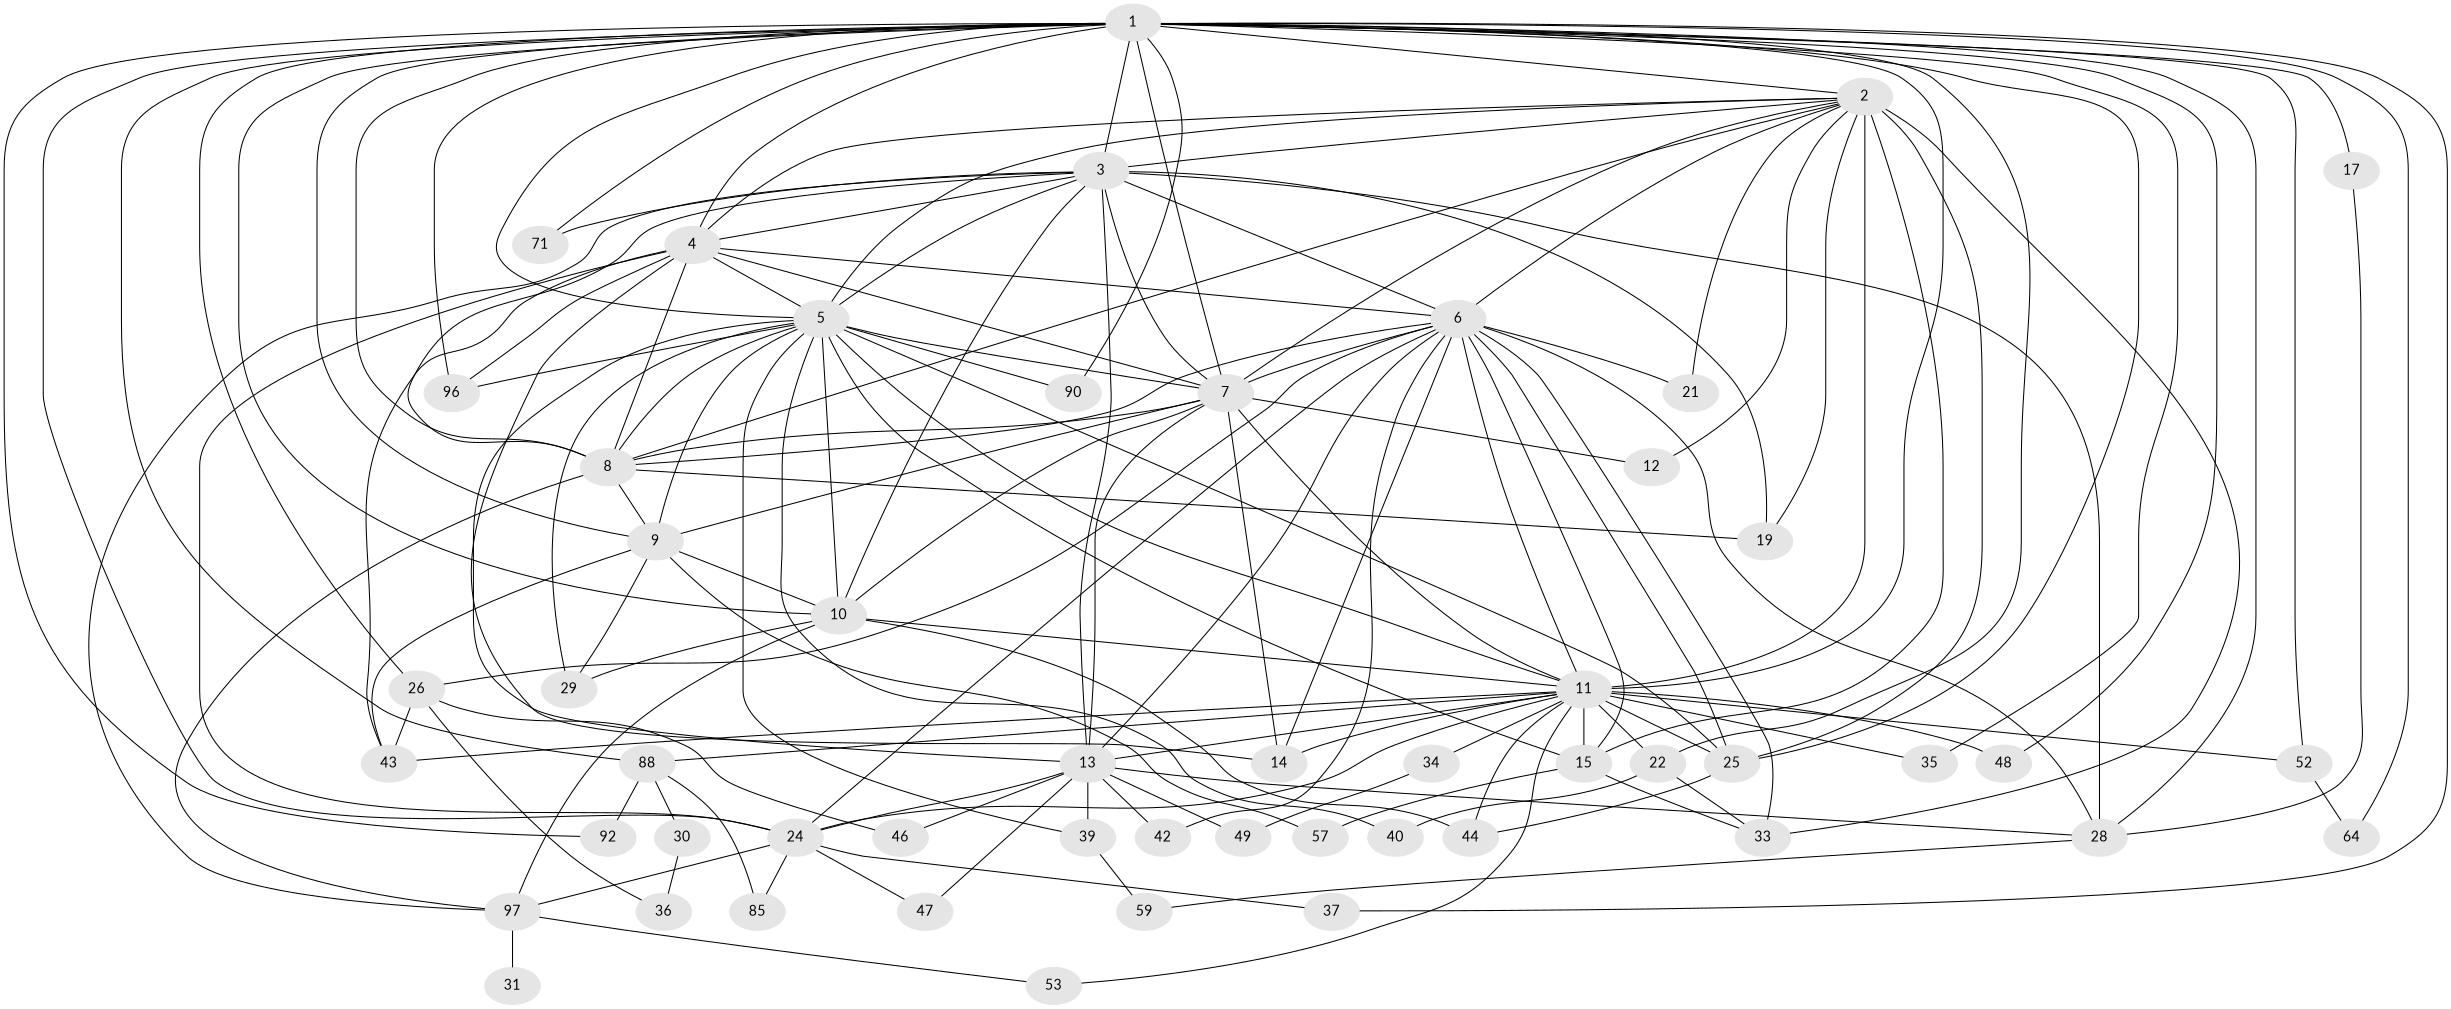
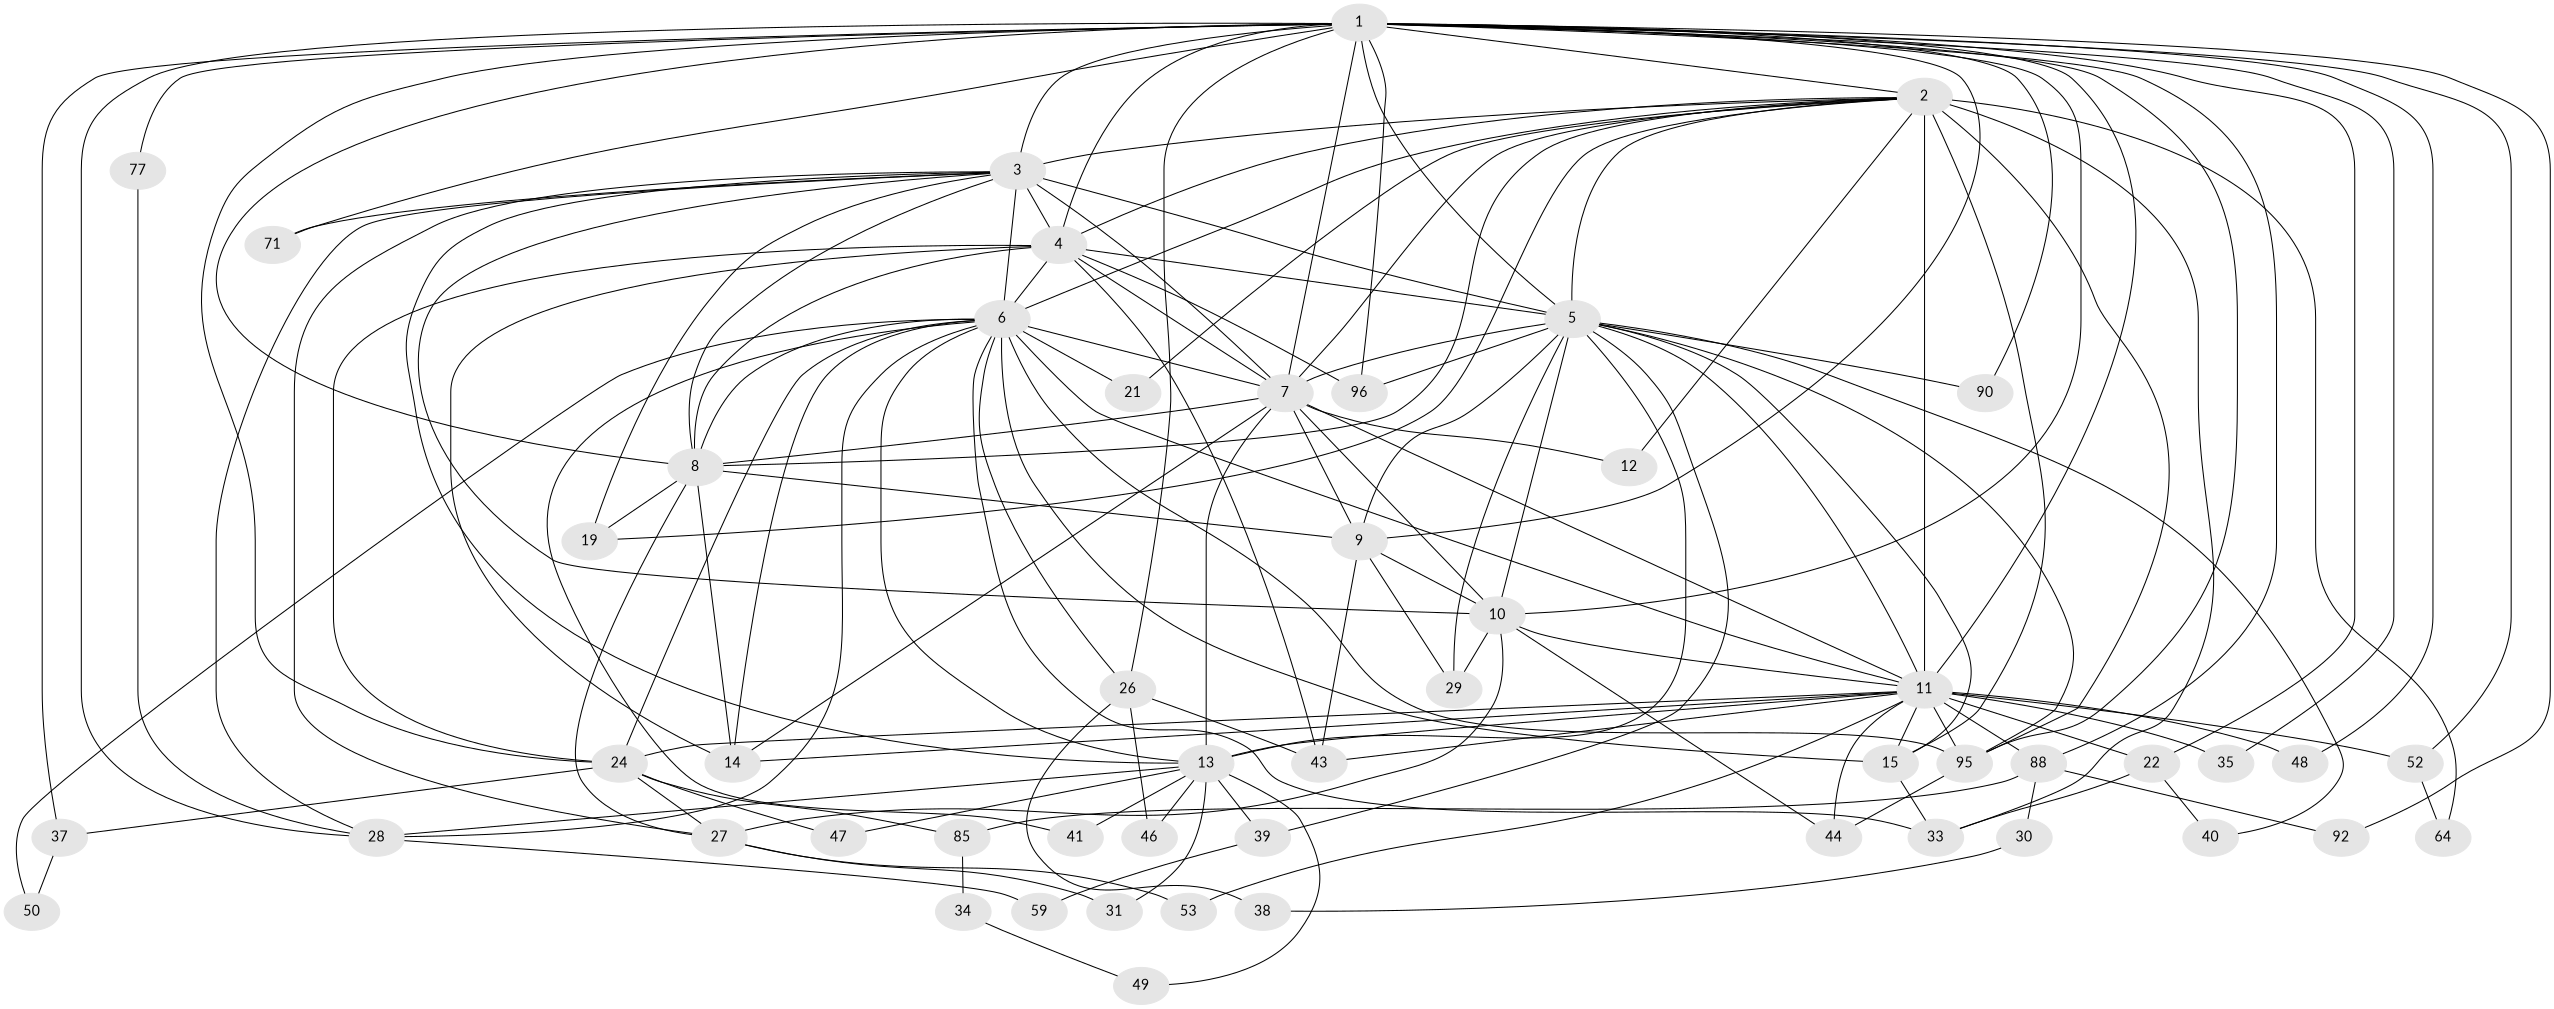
(2288, 66) -> (2316, 365)
(2352, 171) -> (138, 171)
(695, 371) -> (714, 615)
(1508, 727) -> (963, 879)
(1732, 764) -> (1965, 764)
(961, 799) -> (1191, 849)
(1163, 838) -> (1075, 838)
(1320, 838) -> none
none -> (32, 912)
(513, 912) -> (719, 838)
(664, 912) -> (1263, 912)
